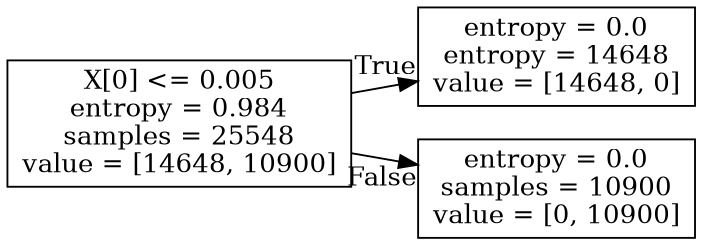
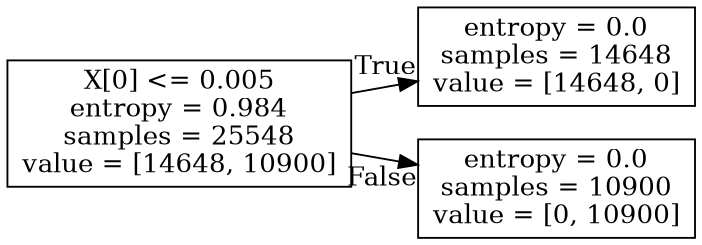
(557, 57) -> (557, 57)
